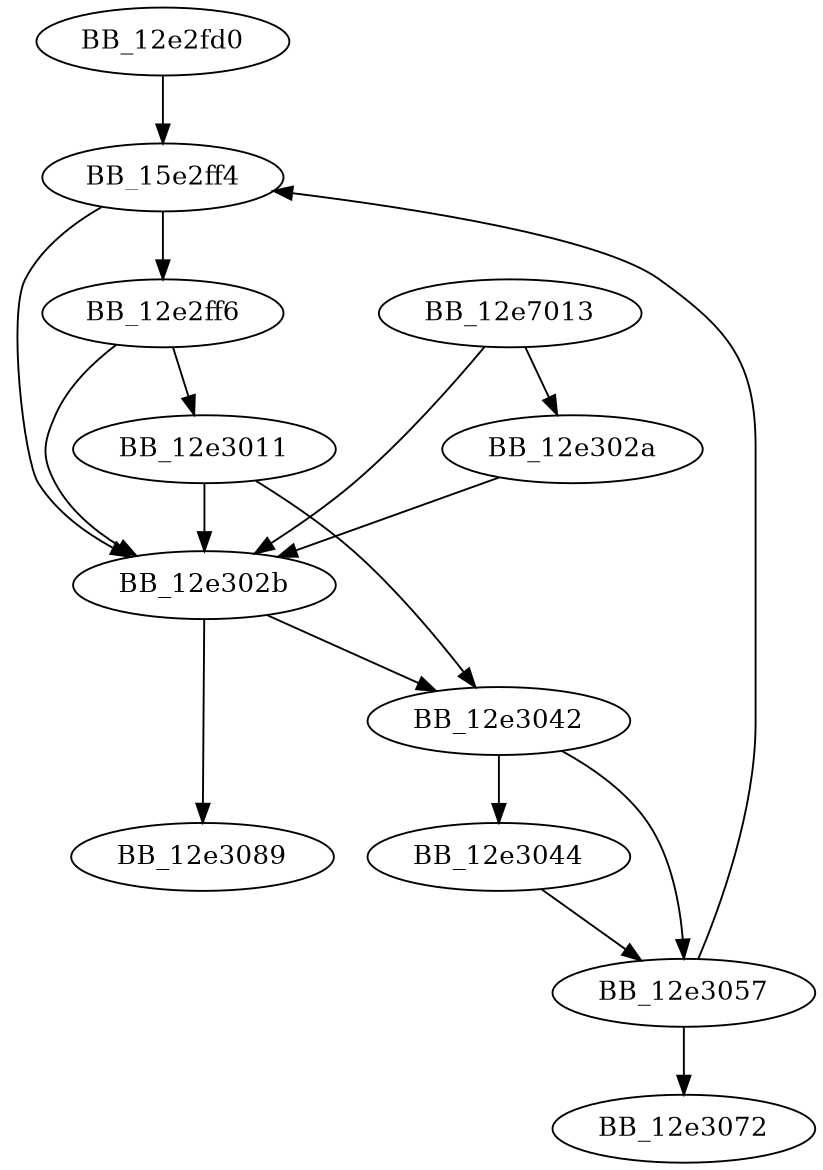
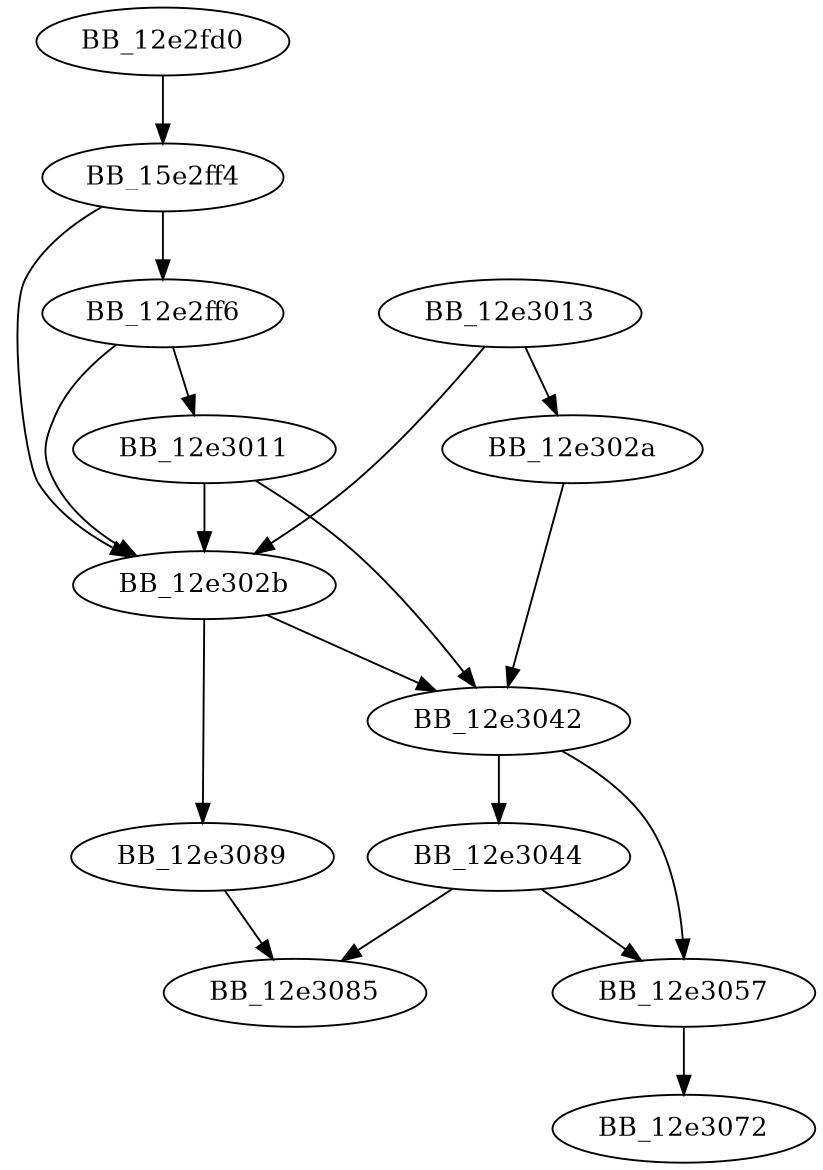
(510, 313) -> (510, 313)
(754, 416) -> none
(397, 514) -> (538, 576)
none -> (295, 993)
